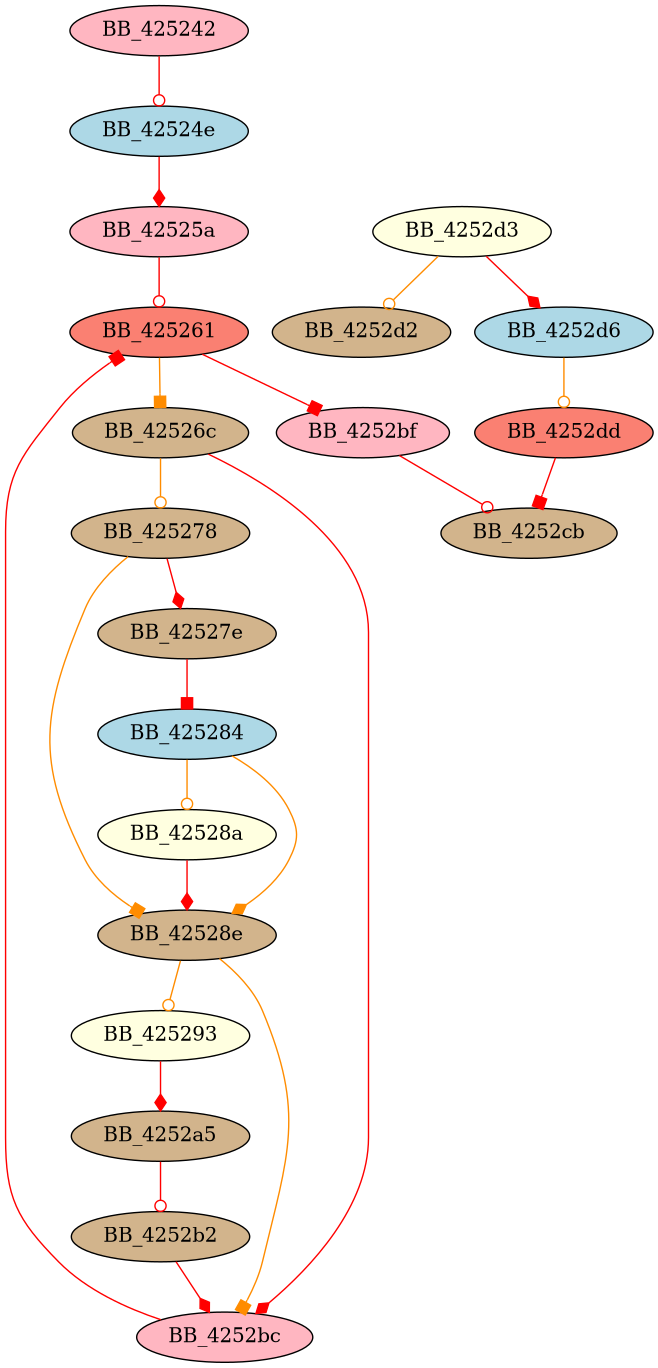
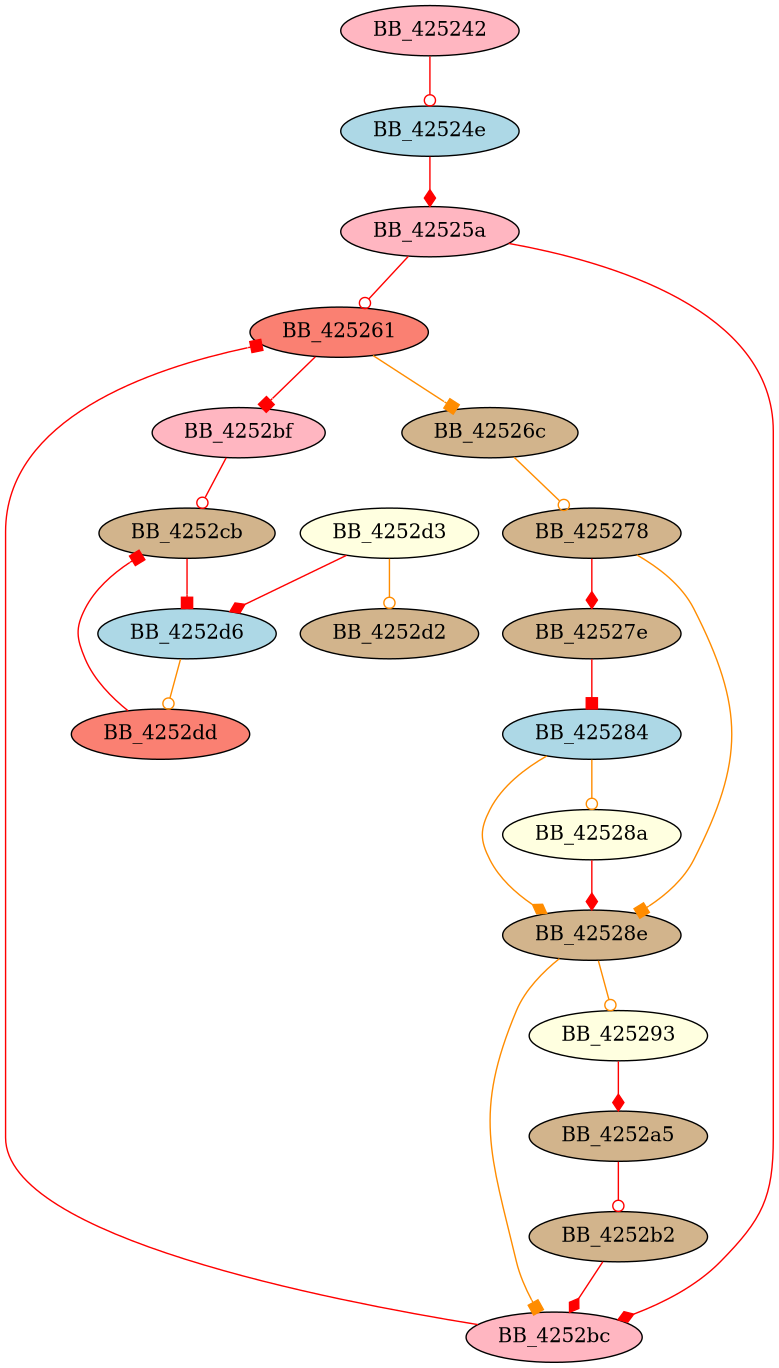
none -> (187, 577)
(368, 858) -> (773, 730)
